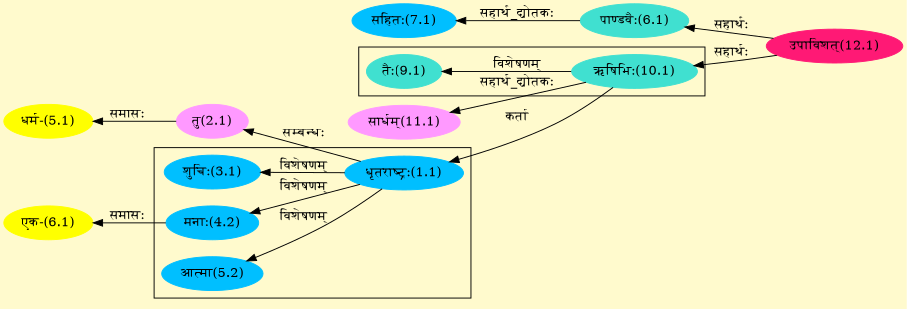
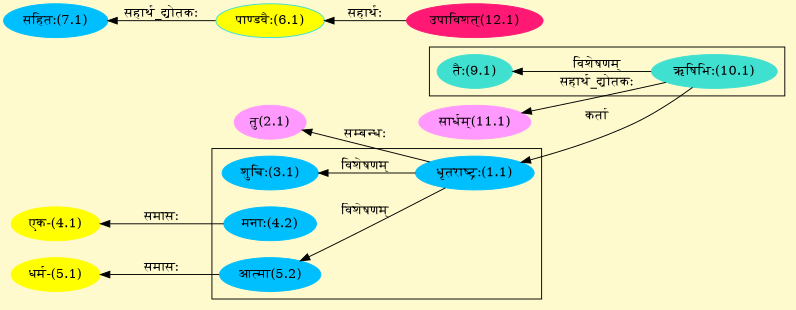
(635, 21) -> (270, 21)
(740, 60) -> none
(139, 121) -> (165, 275)
(310, 198) -> none
(48, 223) -> (56, 224)
